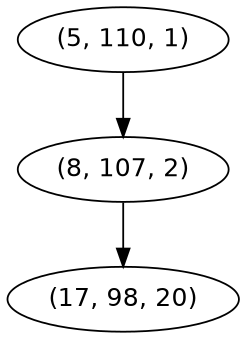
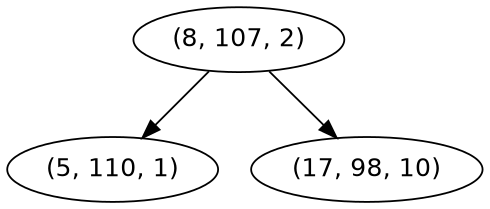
(123, 96) -> (182, 98)
(123, 299) -> (367, 169)
